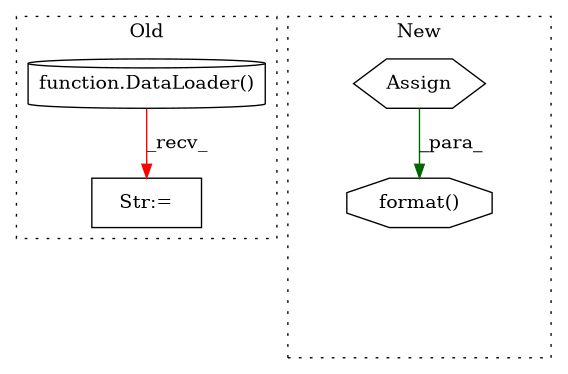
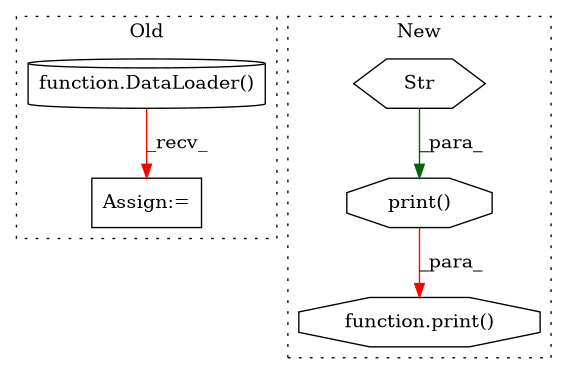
(419, 84) -> (419, 84)
(147, 203) -> (147, 203)
(419, 203) -> (419, 203)
none -> (419, 322)
